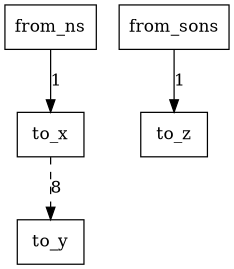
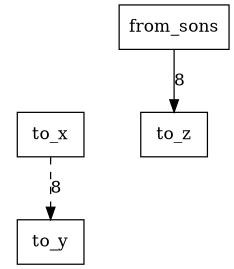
(51, 27) -> none
(180, 81) -> (180, 81)
